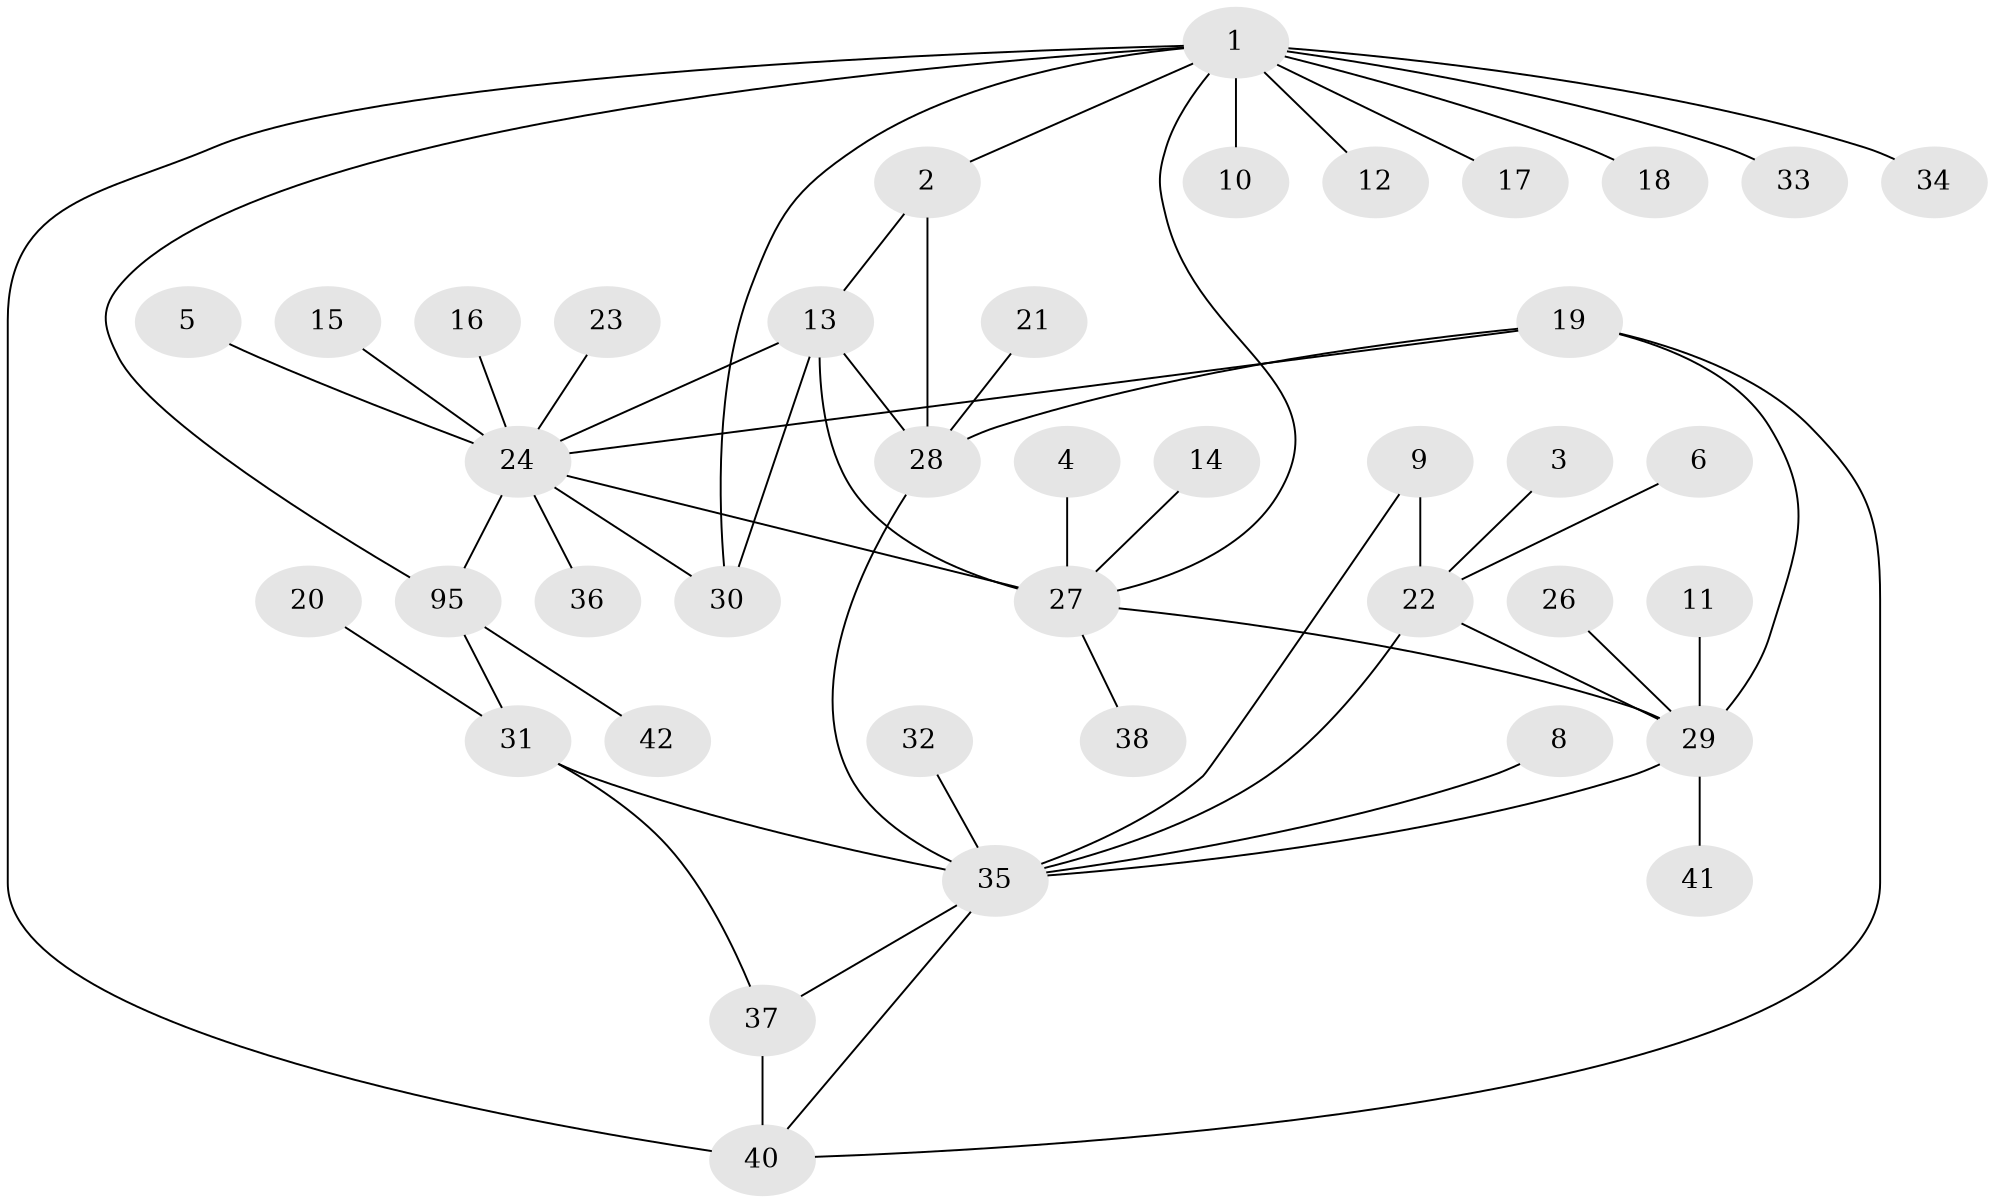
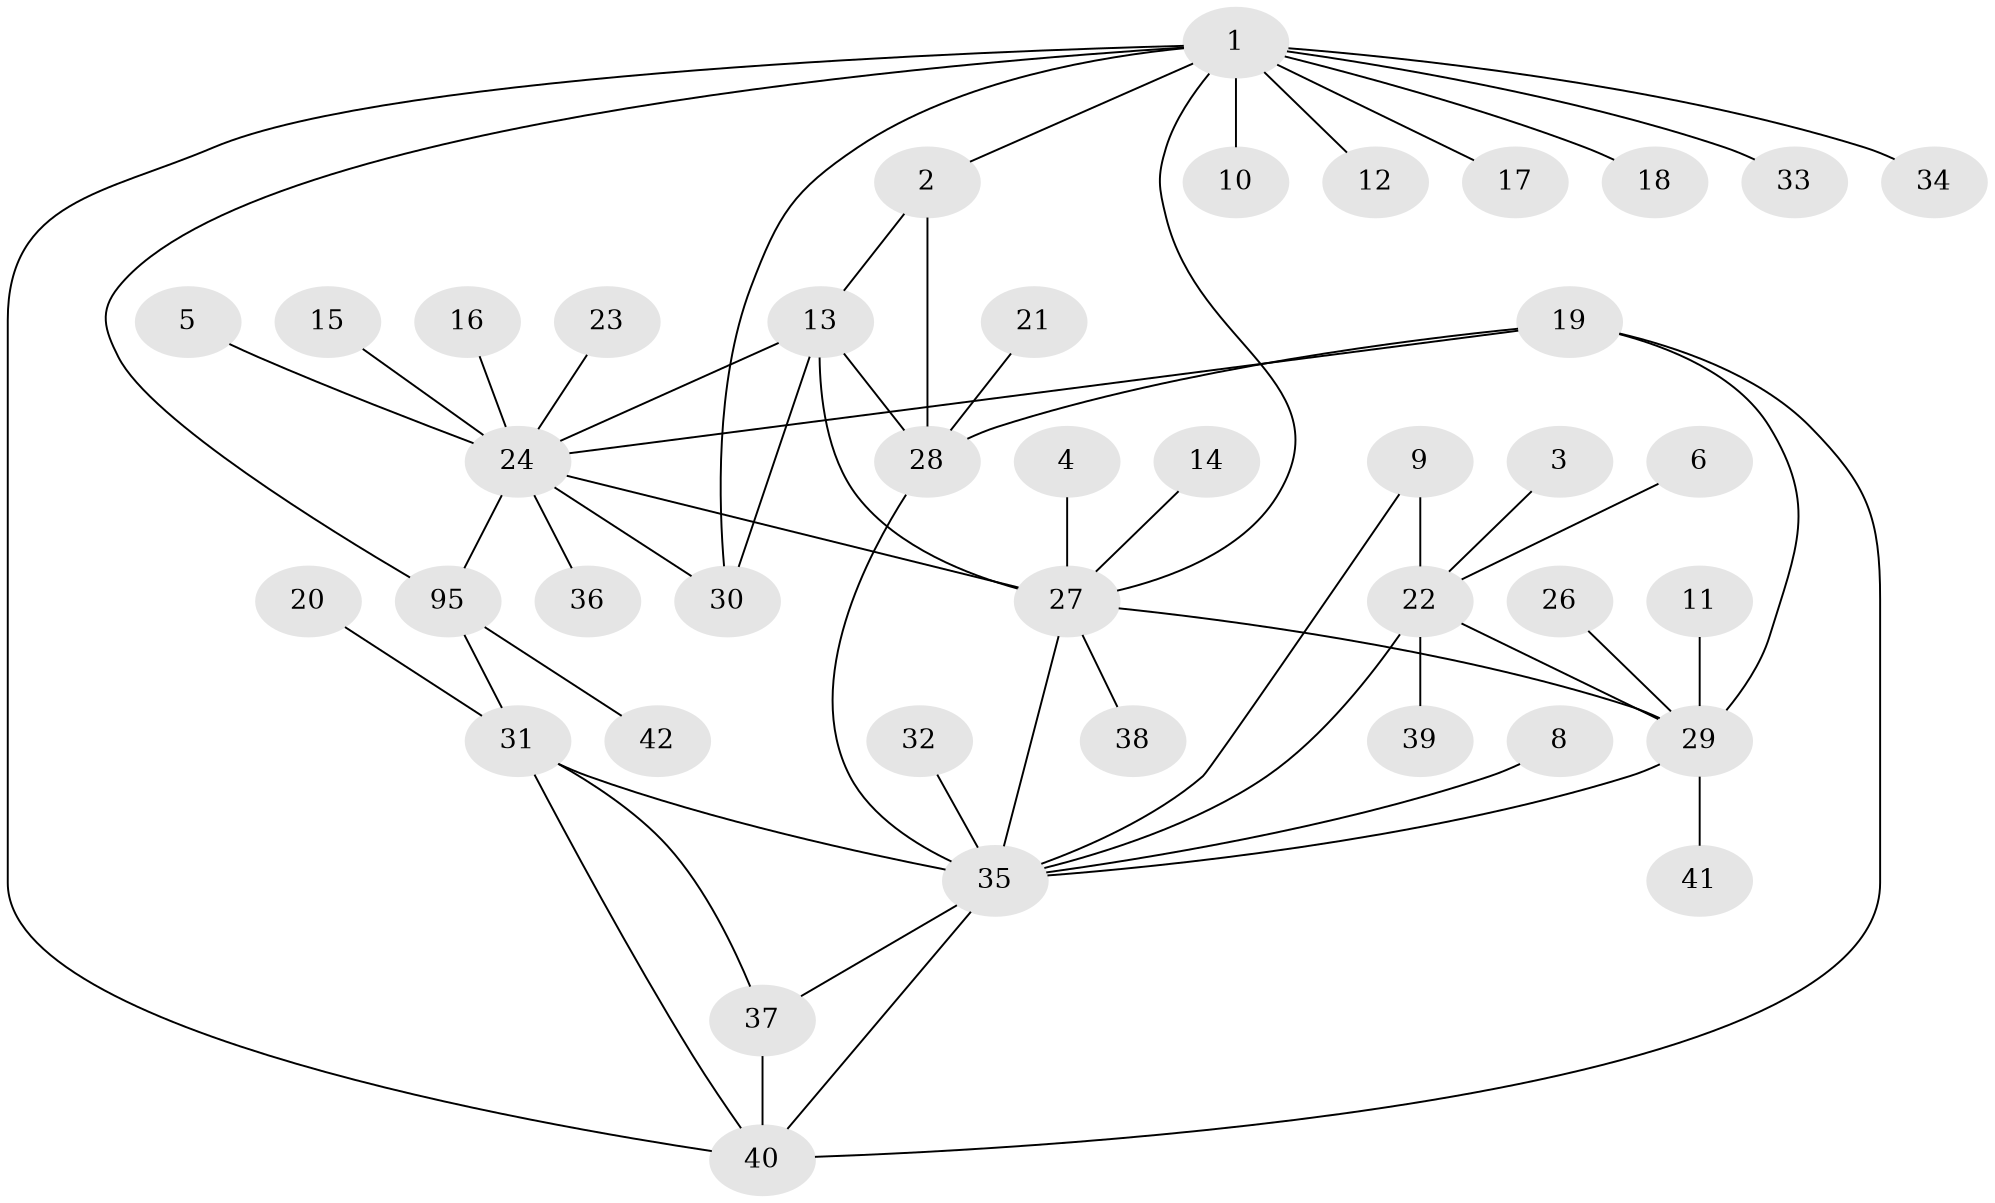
none -> (1031, 741)
none -> (1420, 741)
none -> (633, 954)
